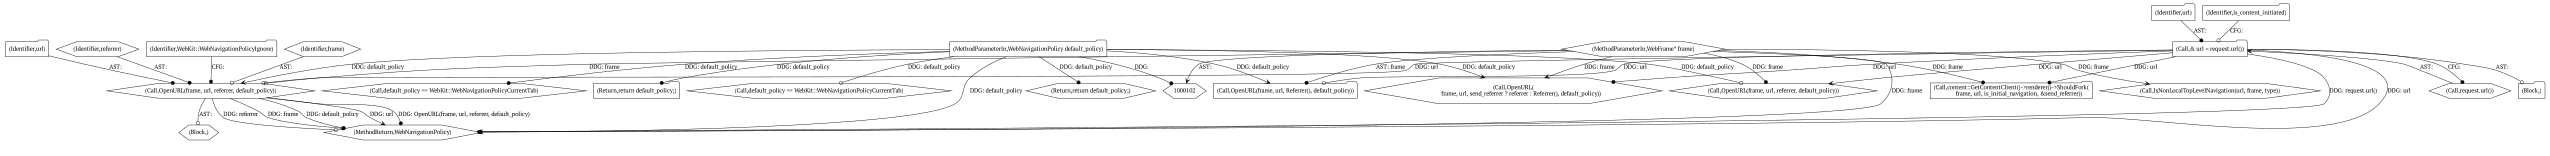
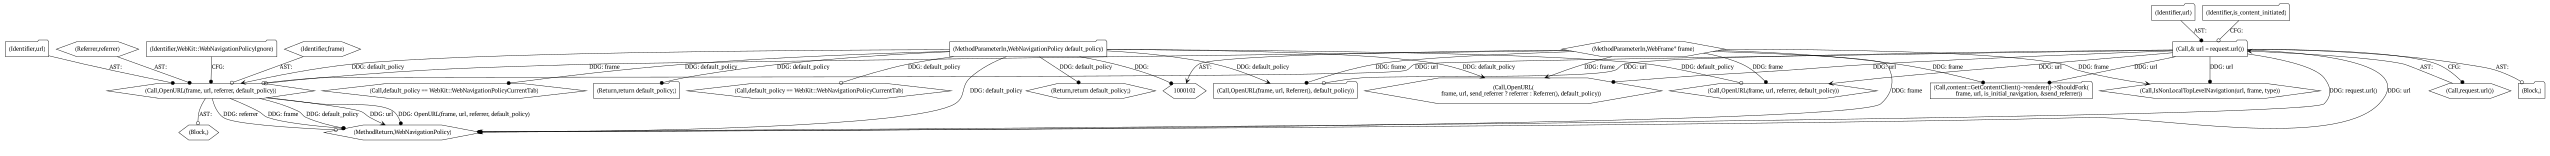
(98, 49) -> (98, 49)
(1391, 67) -> (1391, 67)
none -> (2210, 68)
